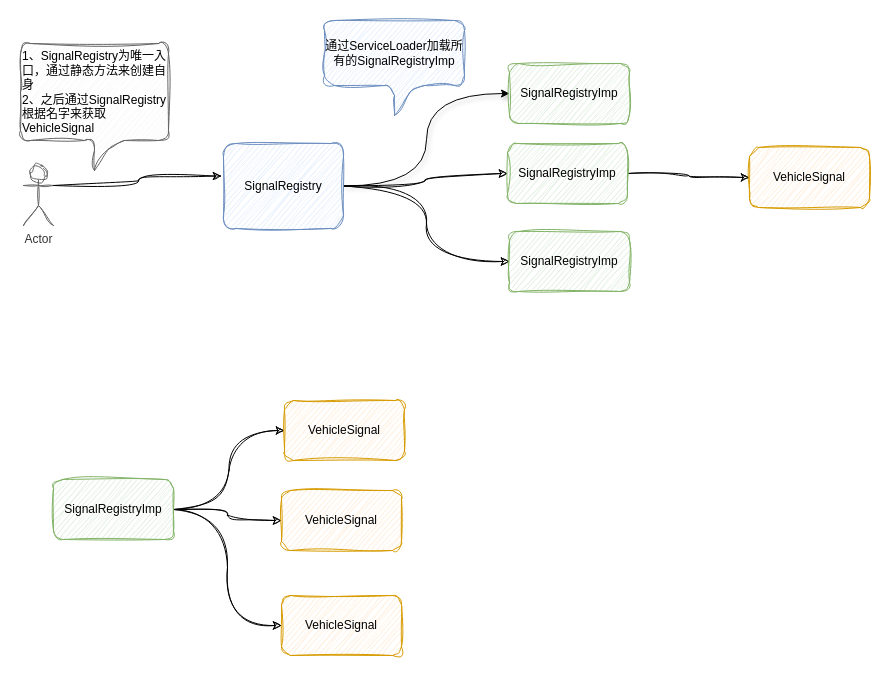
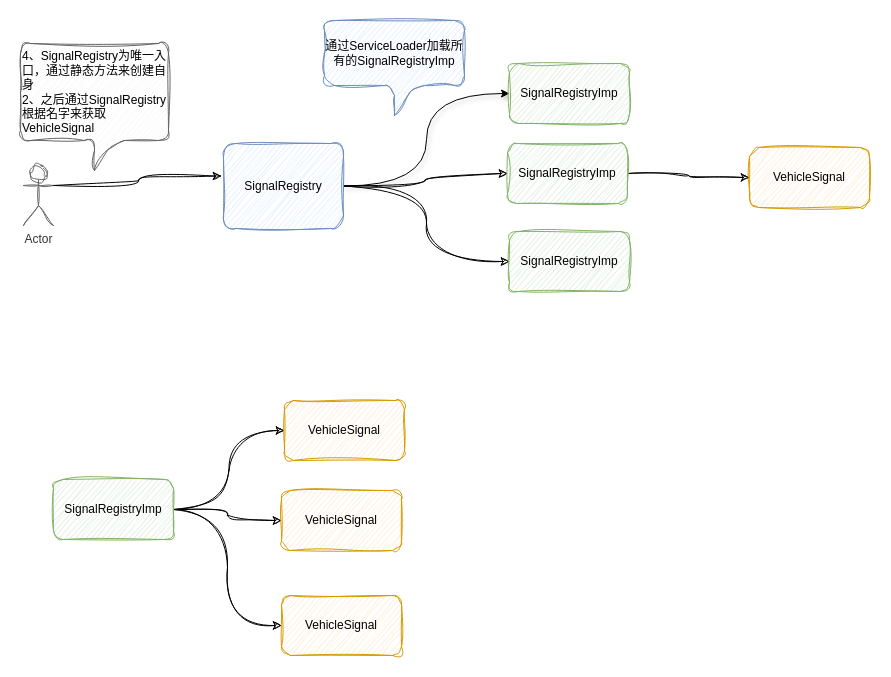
(96, 93) -> (96, 93)
